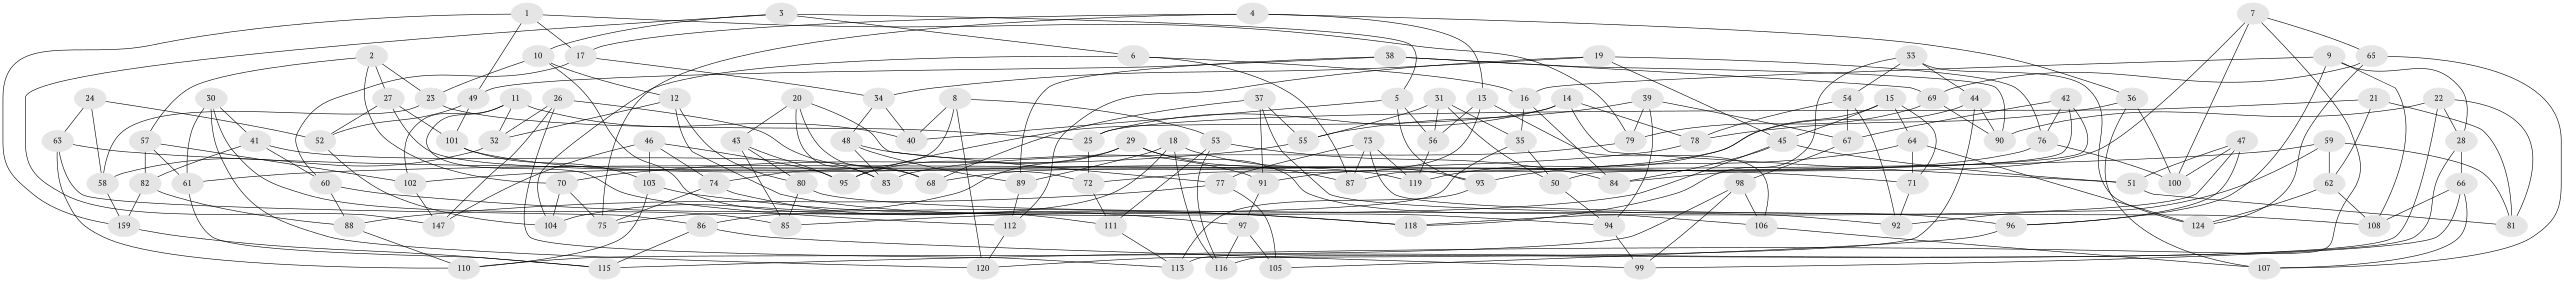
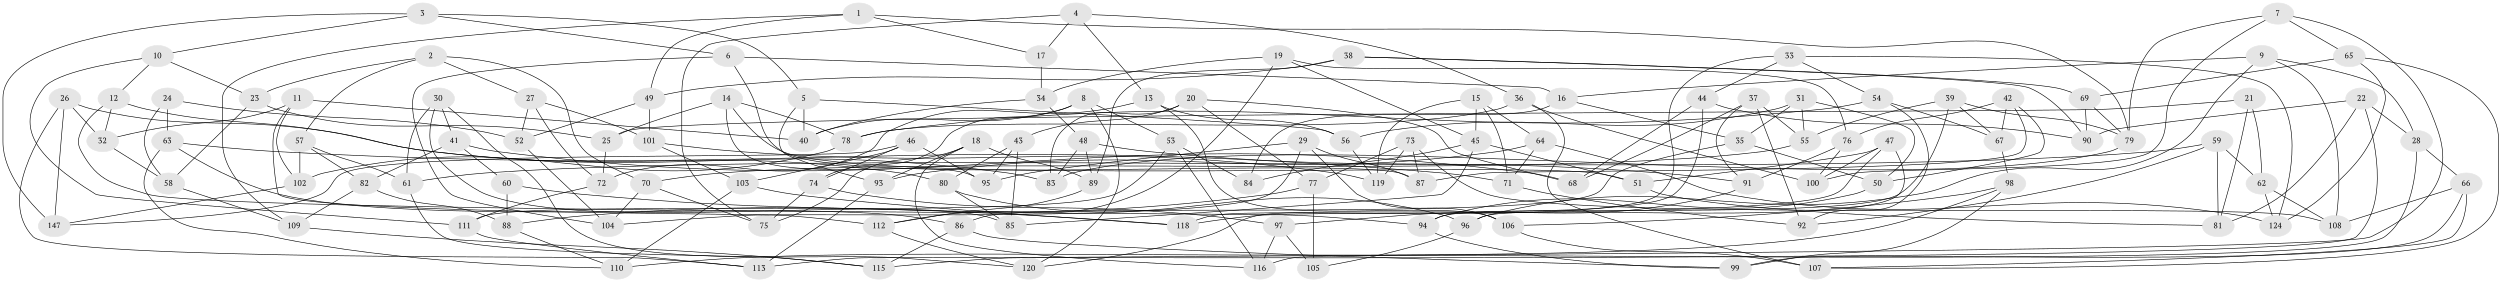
(409, 78) -> none
(2122, 135) -> (2163, 39)
(124, 226) -> (294, 226)
